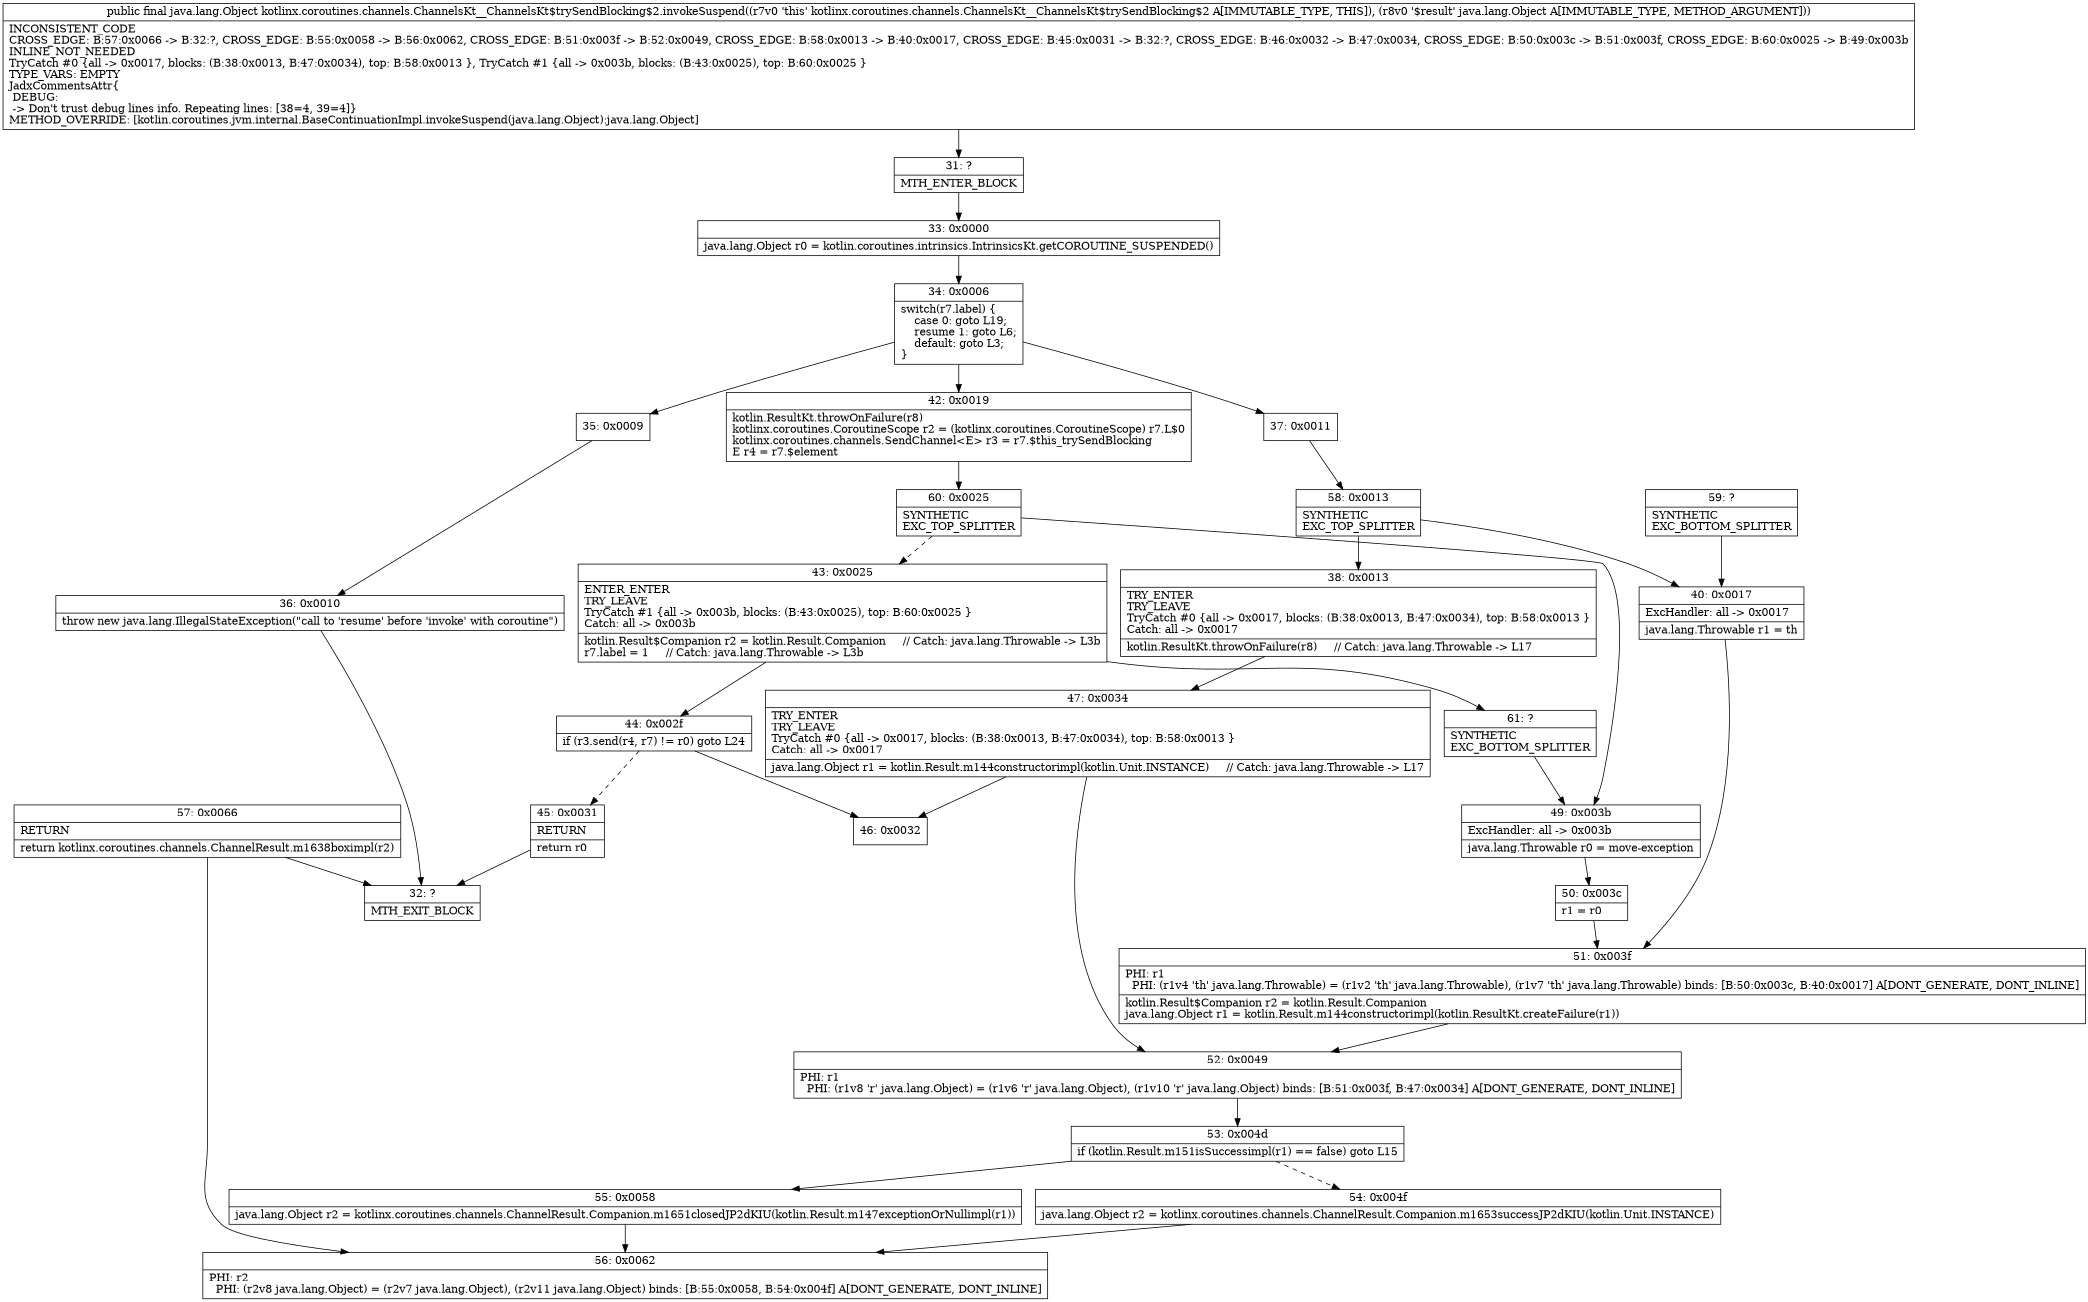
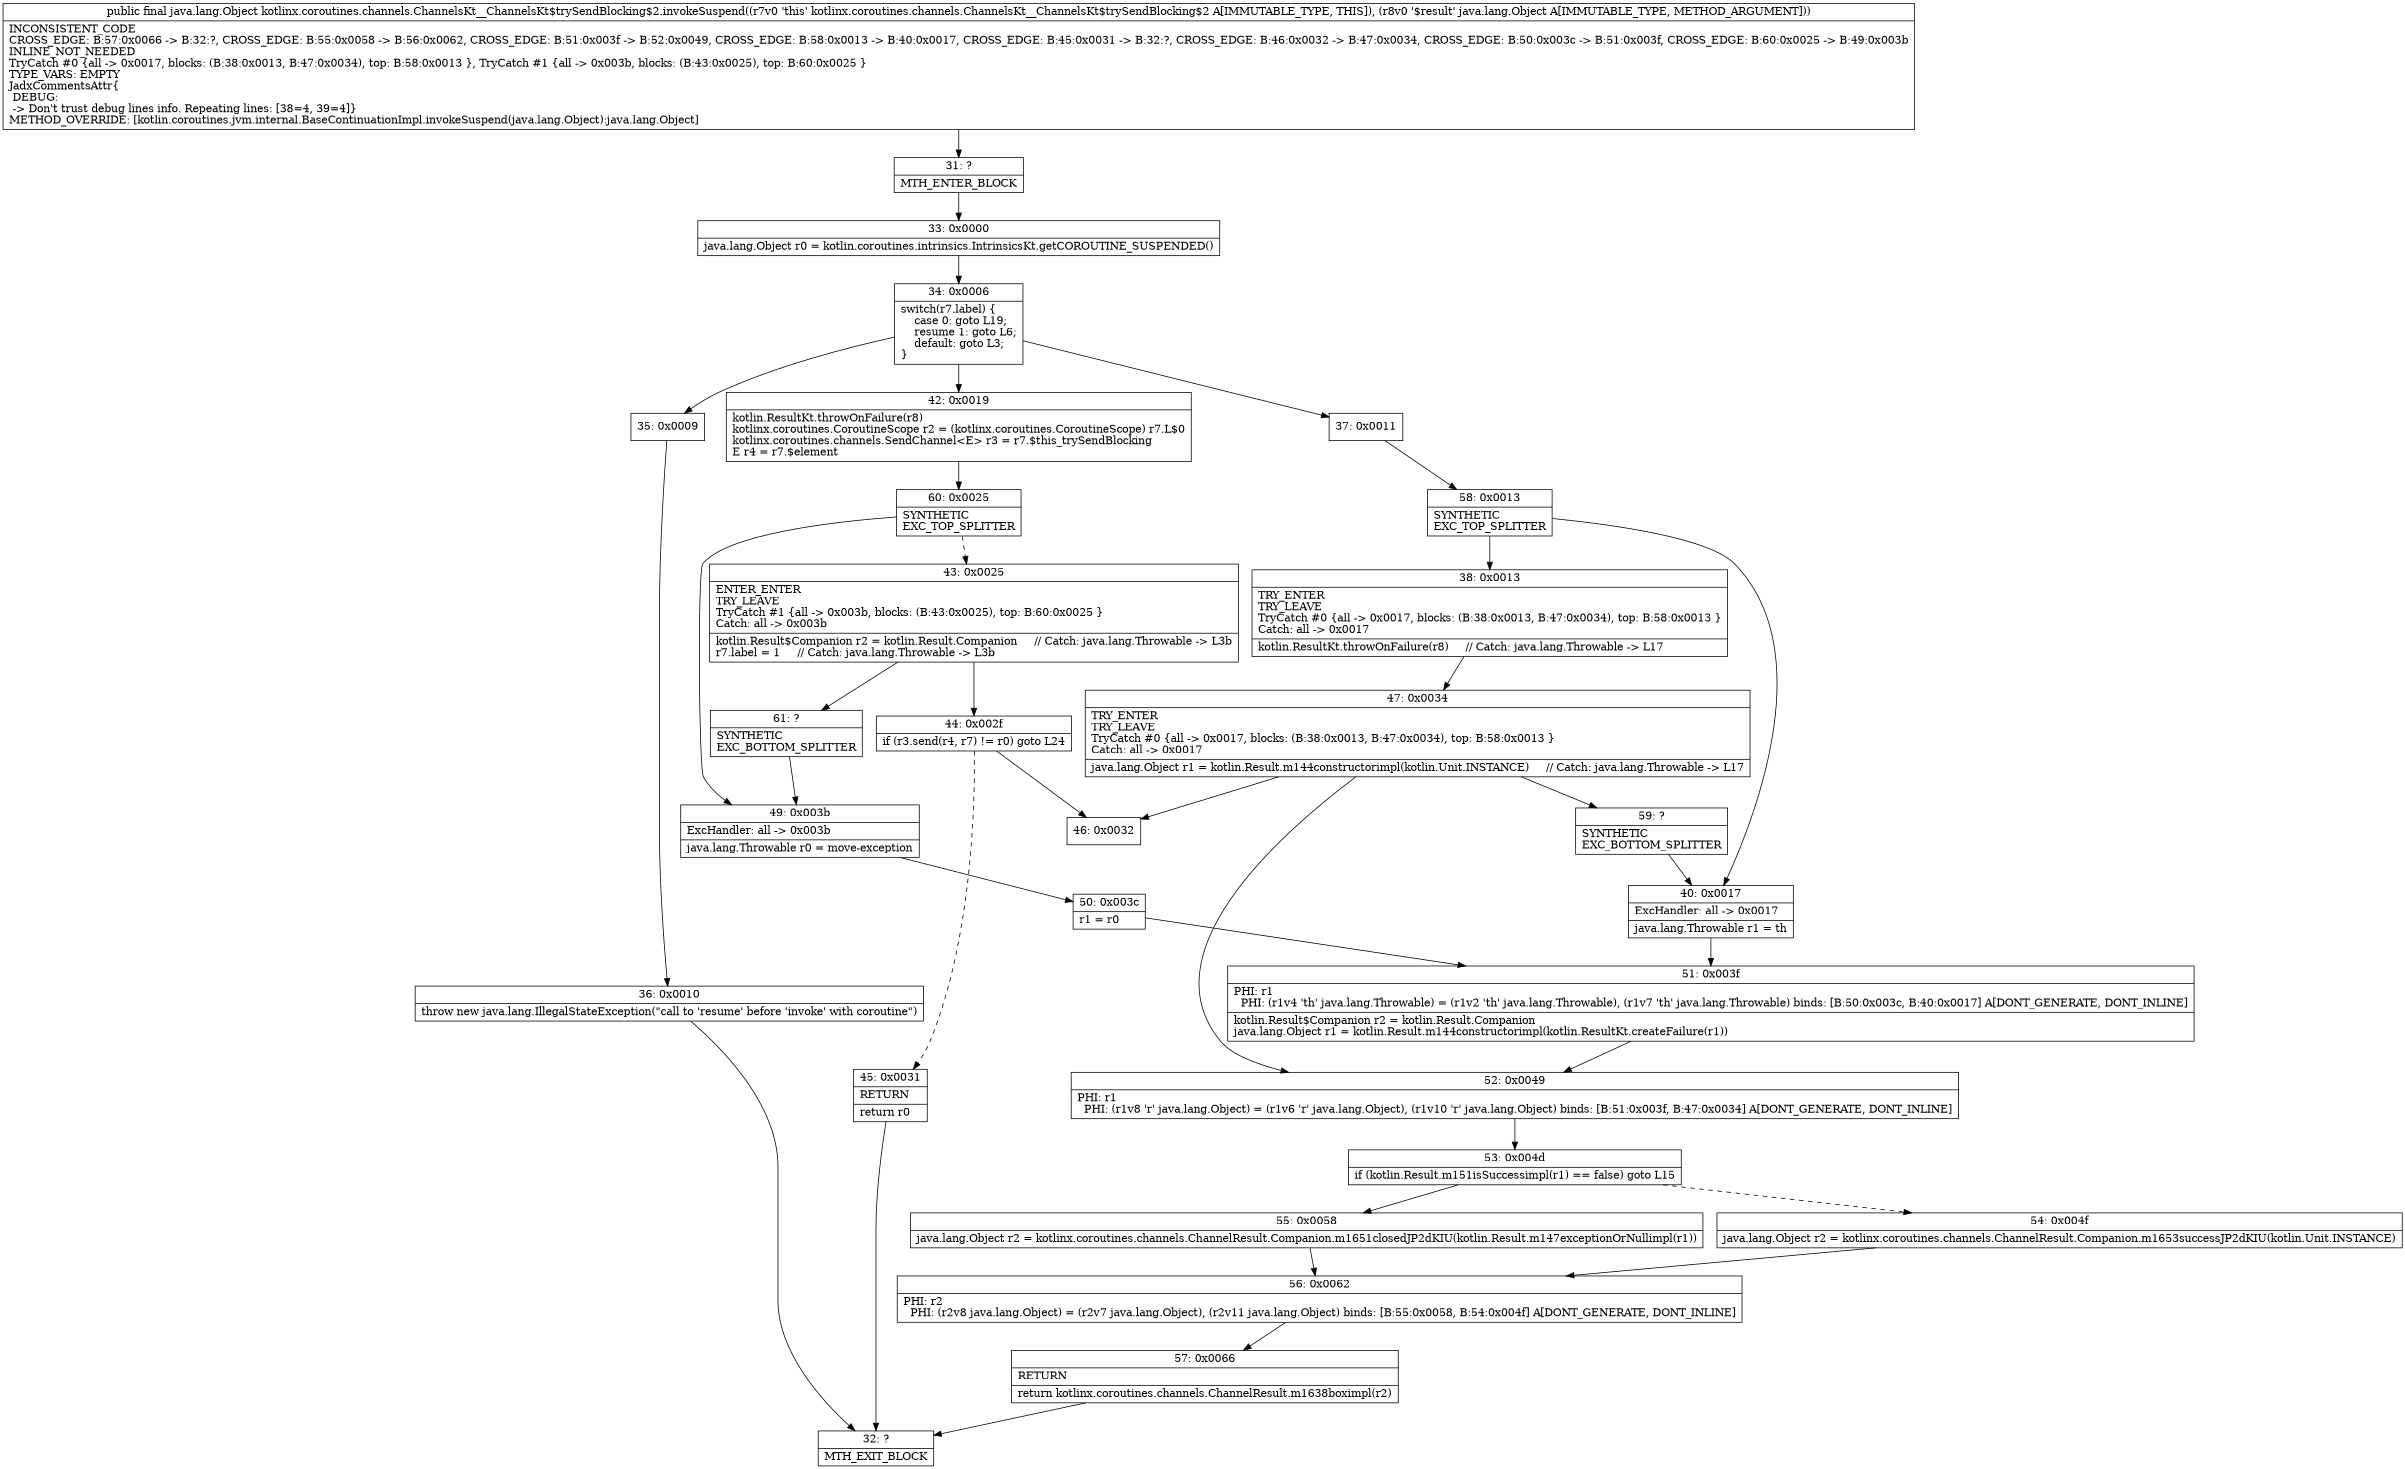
none -> (1555, 791)
(207, 1105) -> (1268, 1334)
